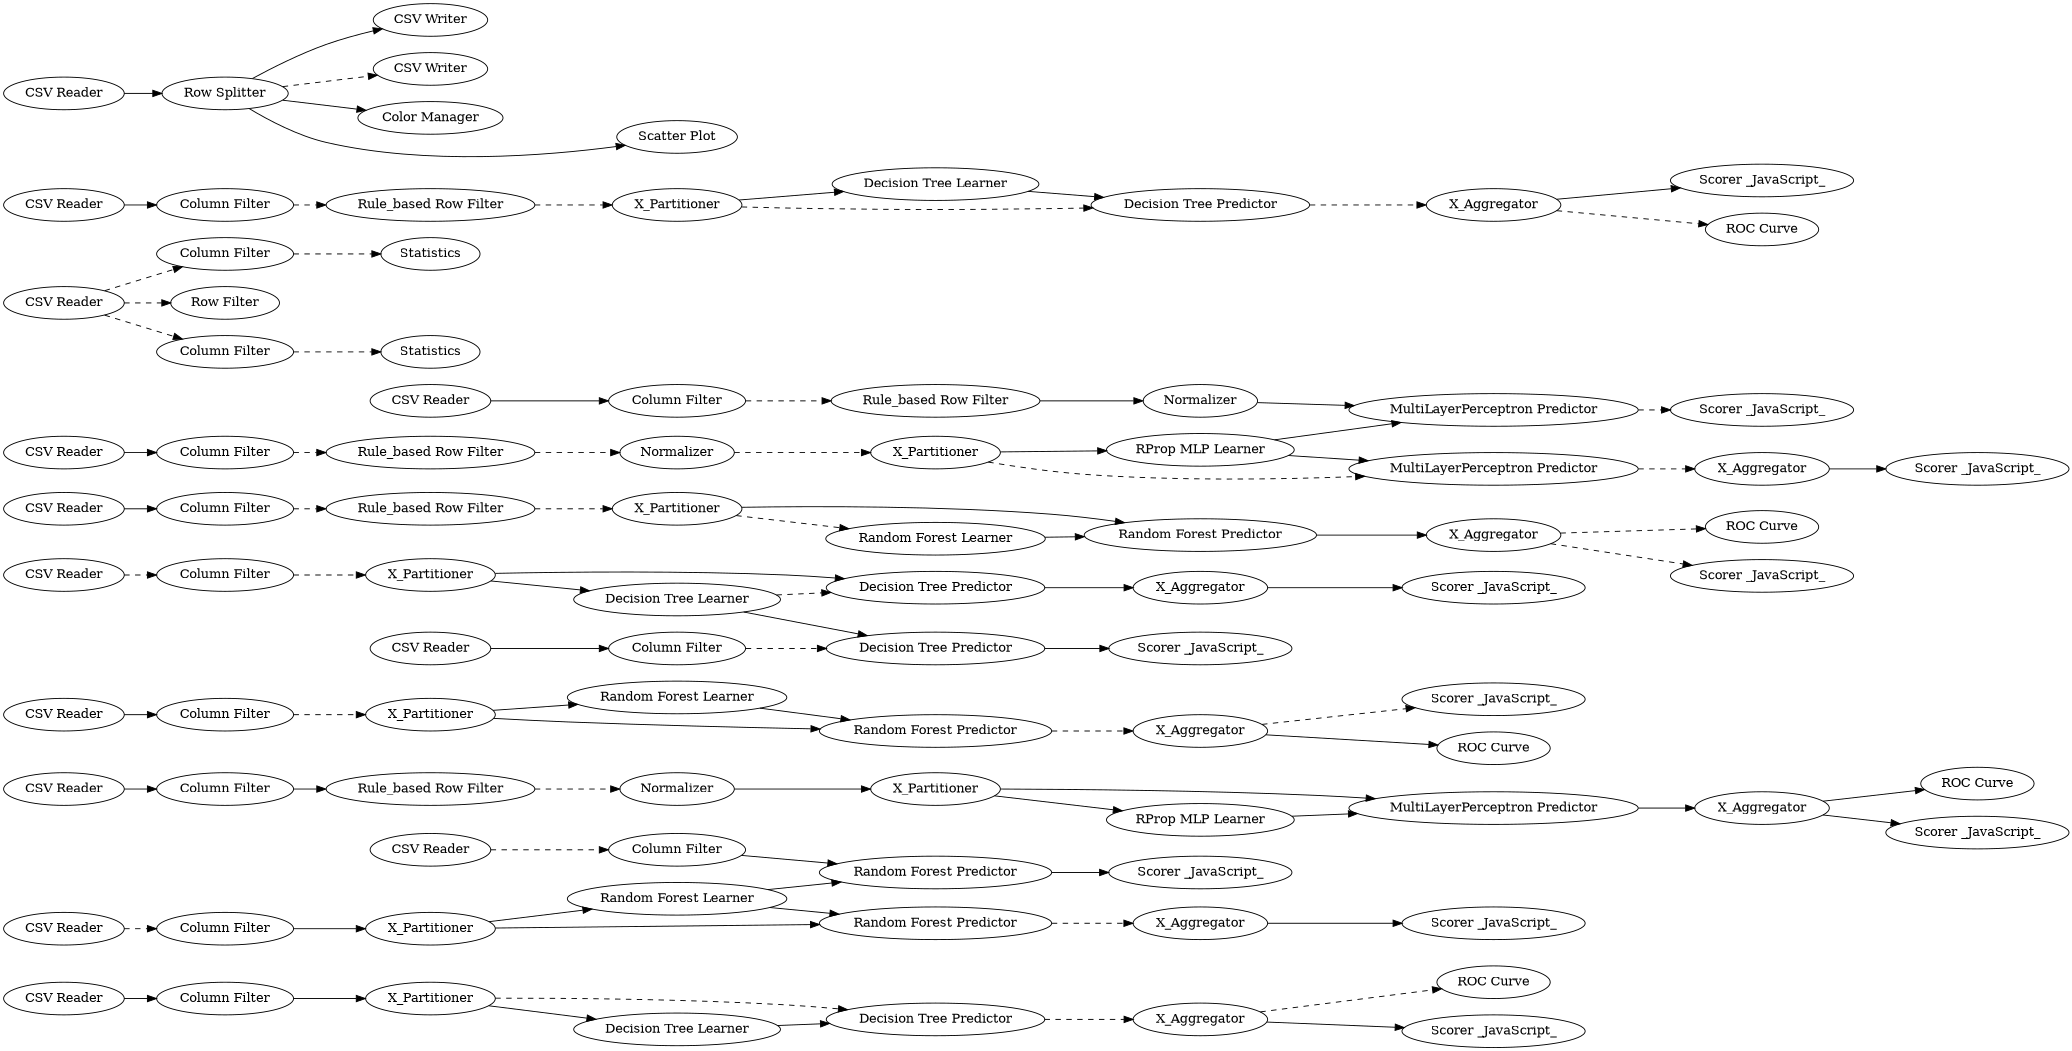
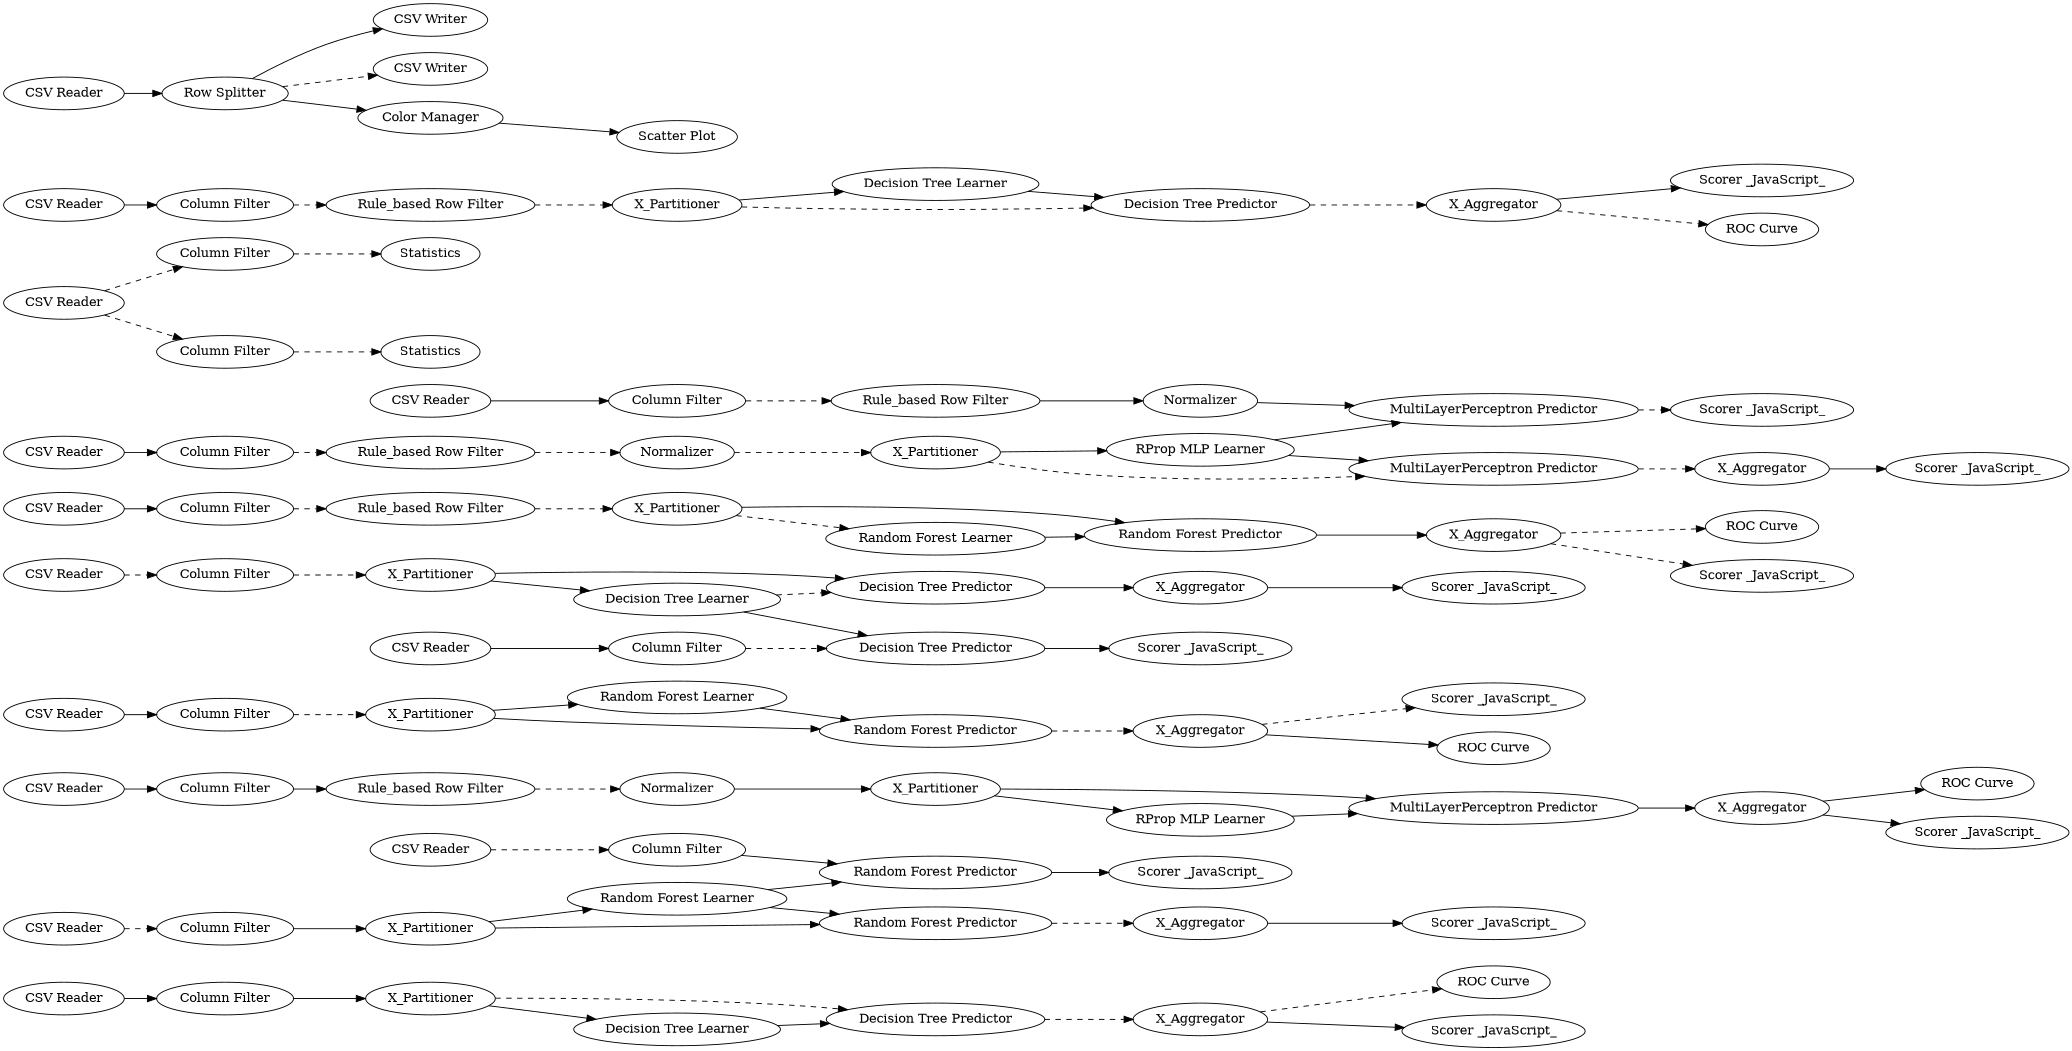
(429, 155) -> (554, 127)
(225, 303) -> none
